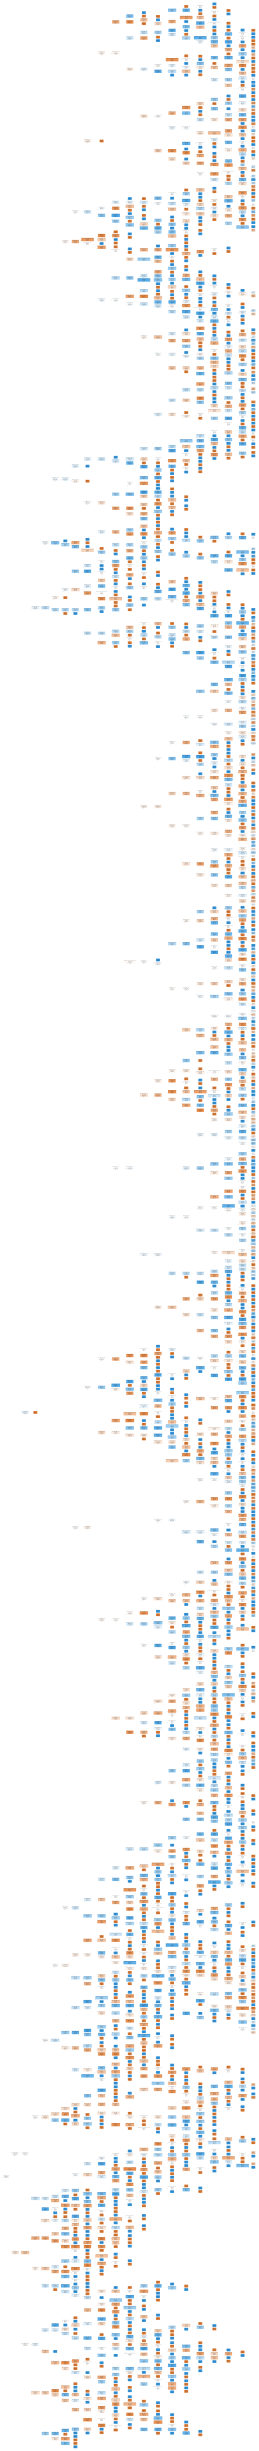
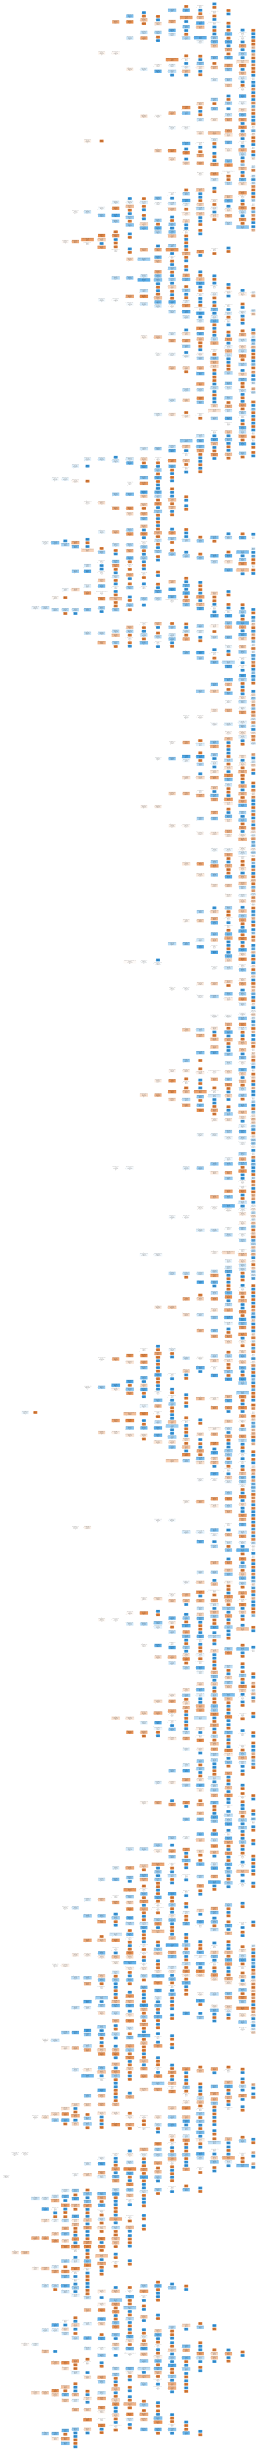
none -> (253, 1819)
(253, 1974) -> (253, 1974)
